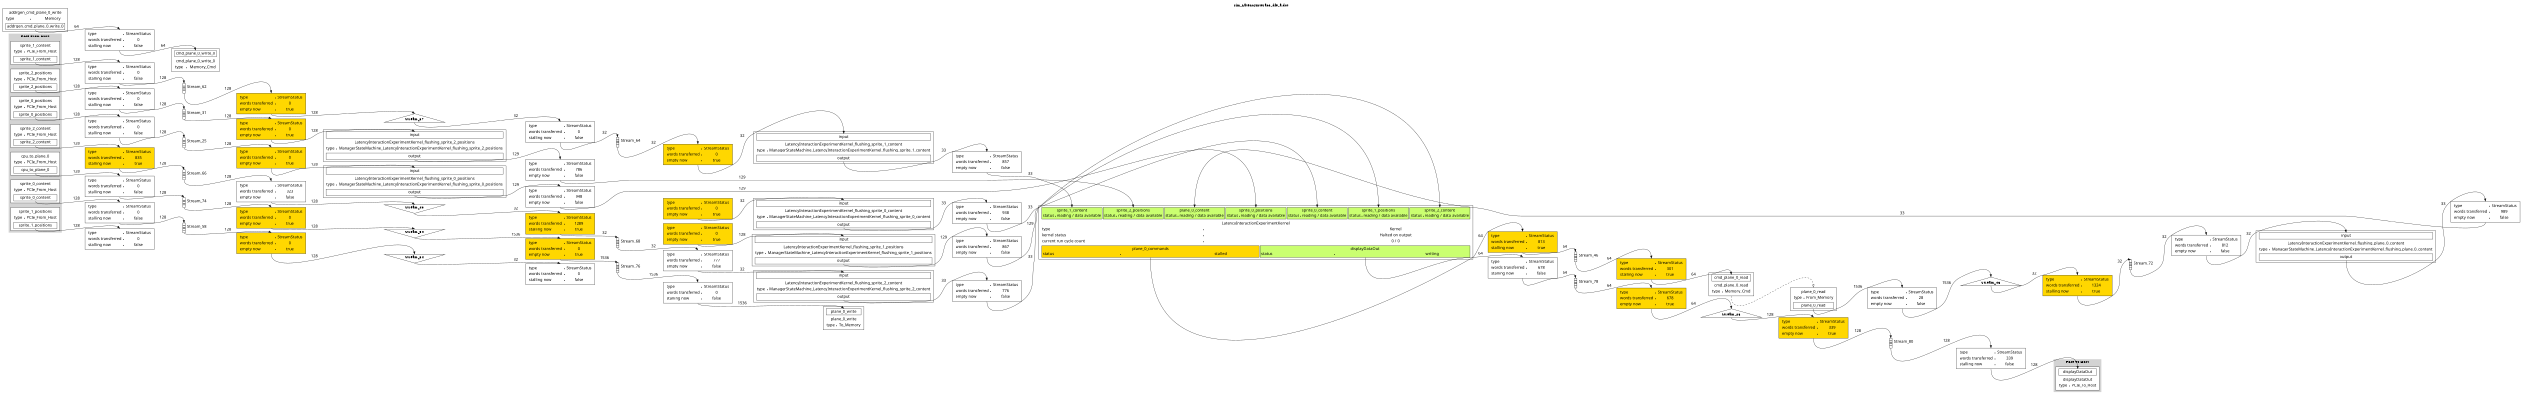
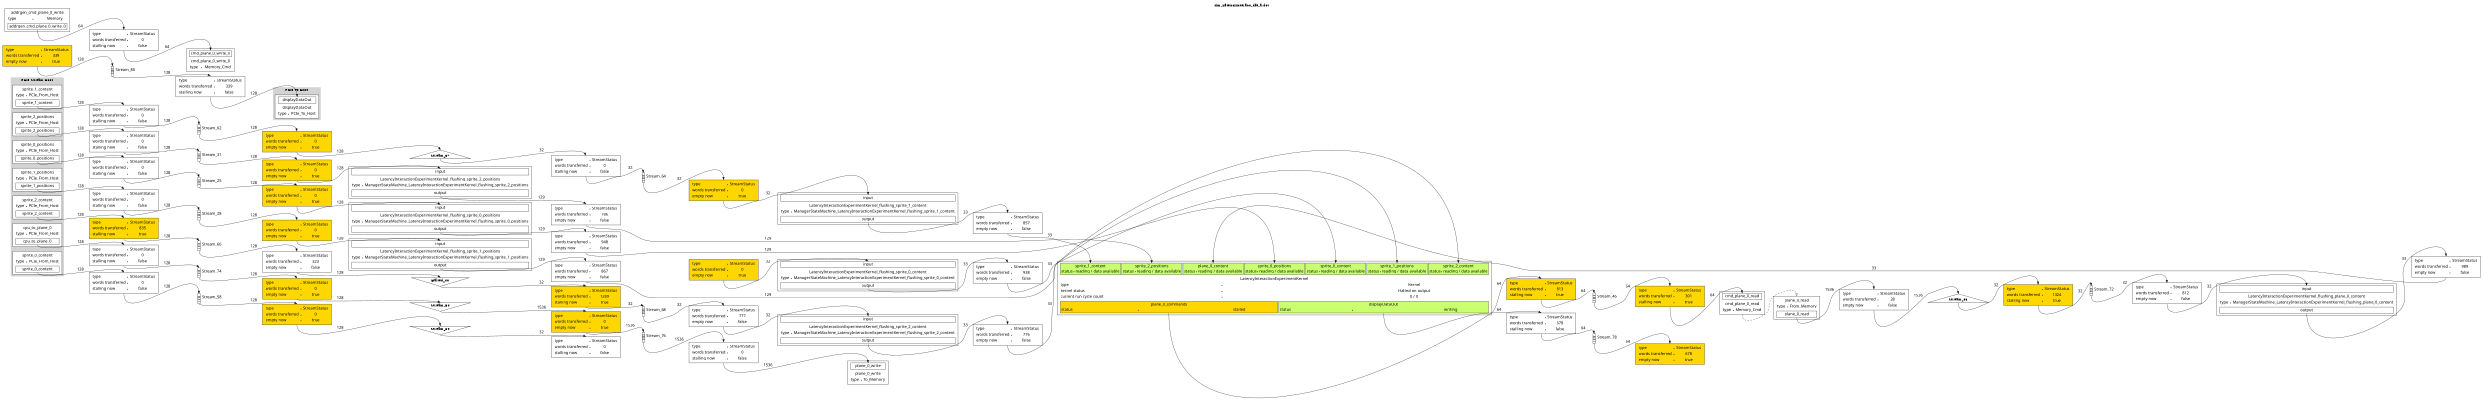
(35, 36) -> (37, 80)
(415, 208) -> (440, 281)
none -> (210, 215)
(1731, 314) -> none
